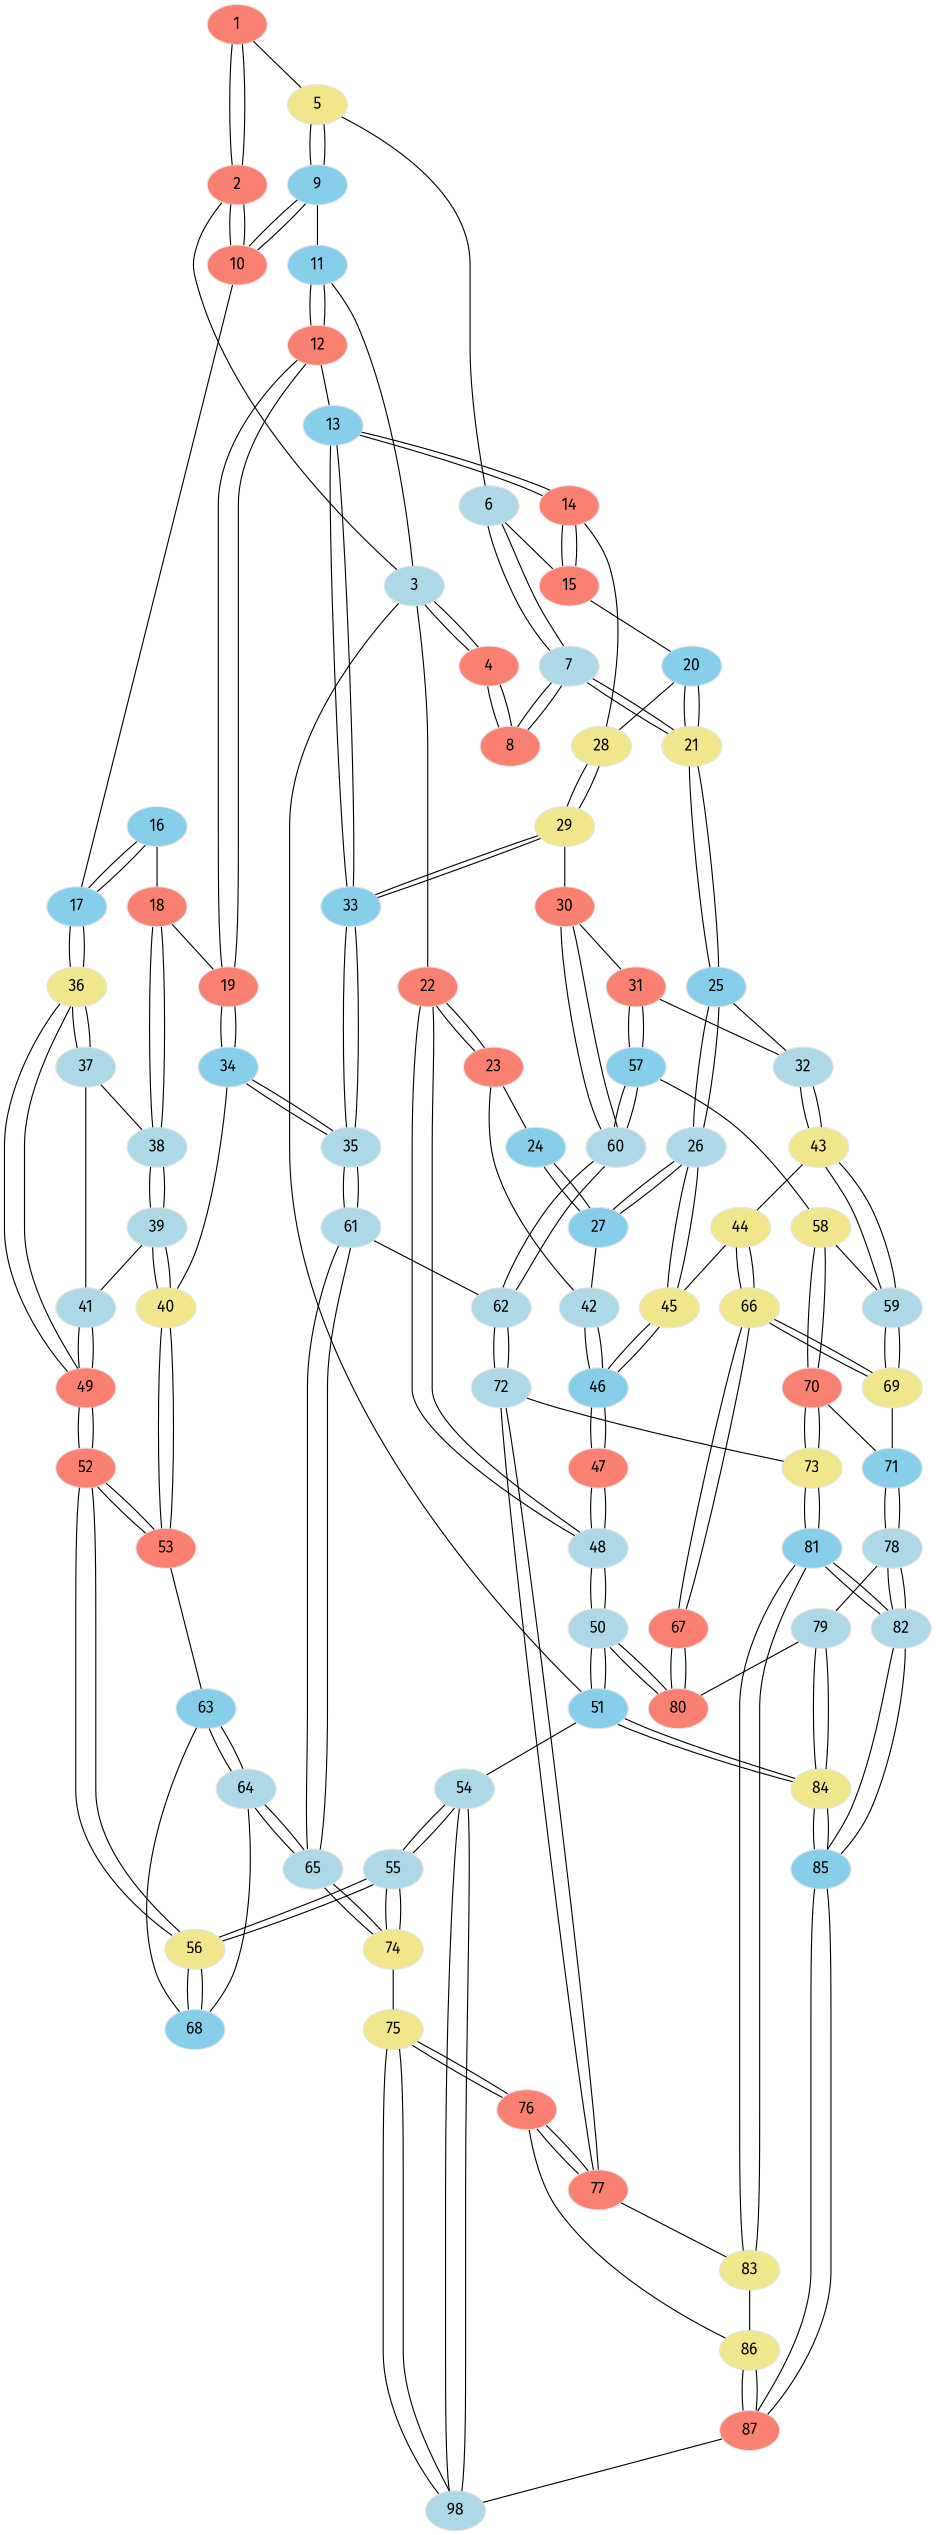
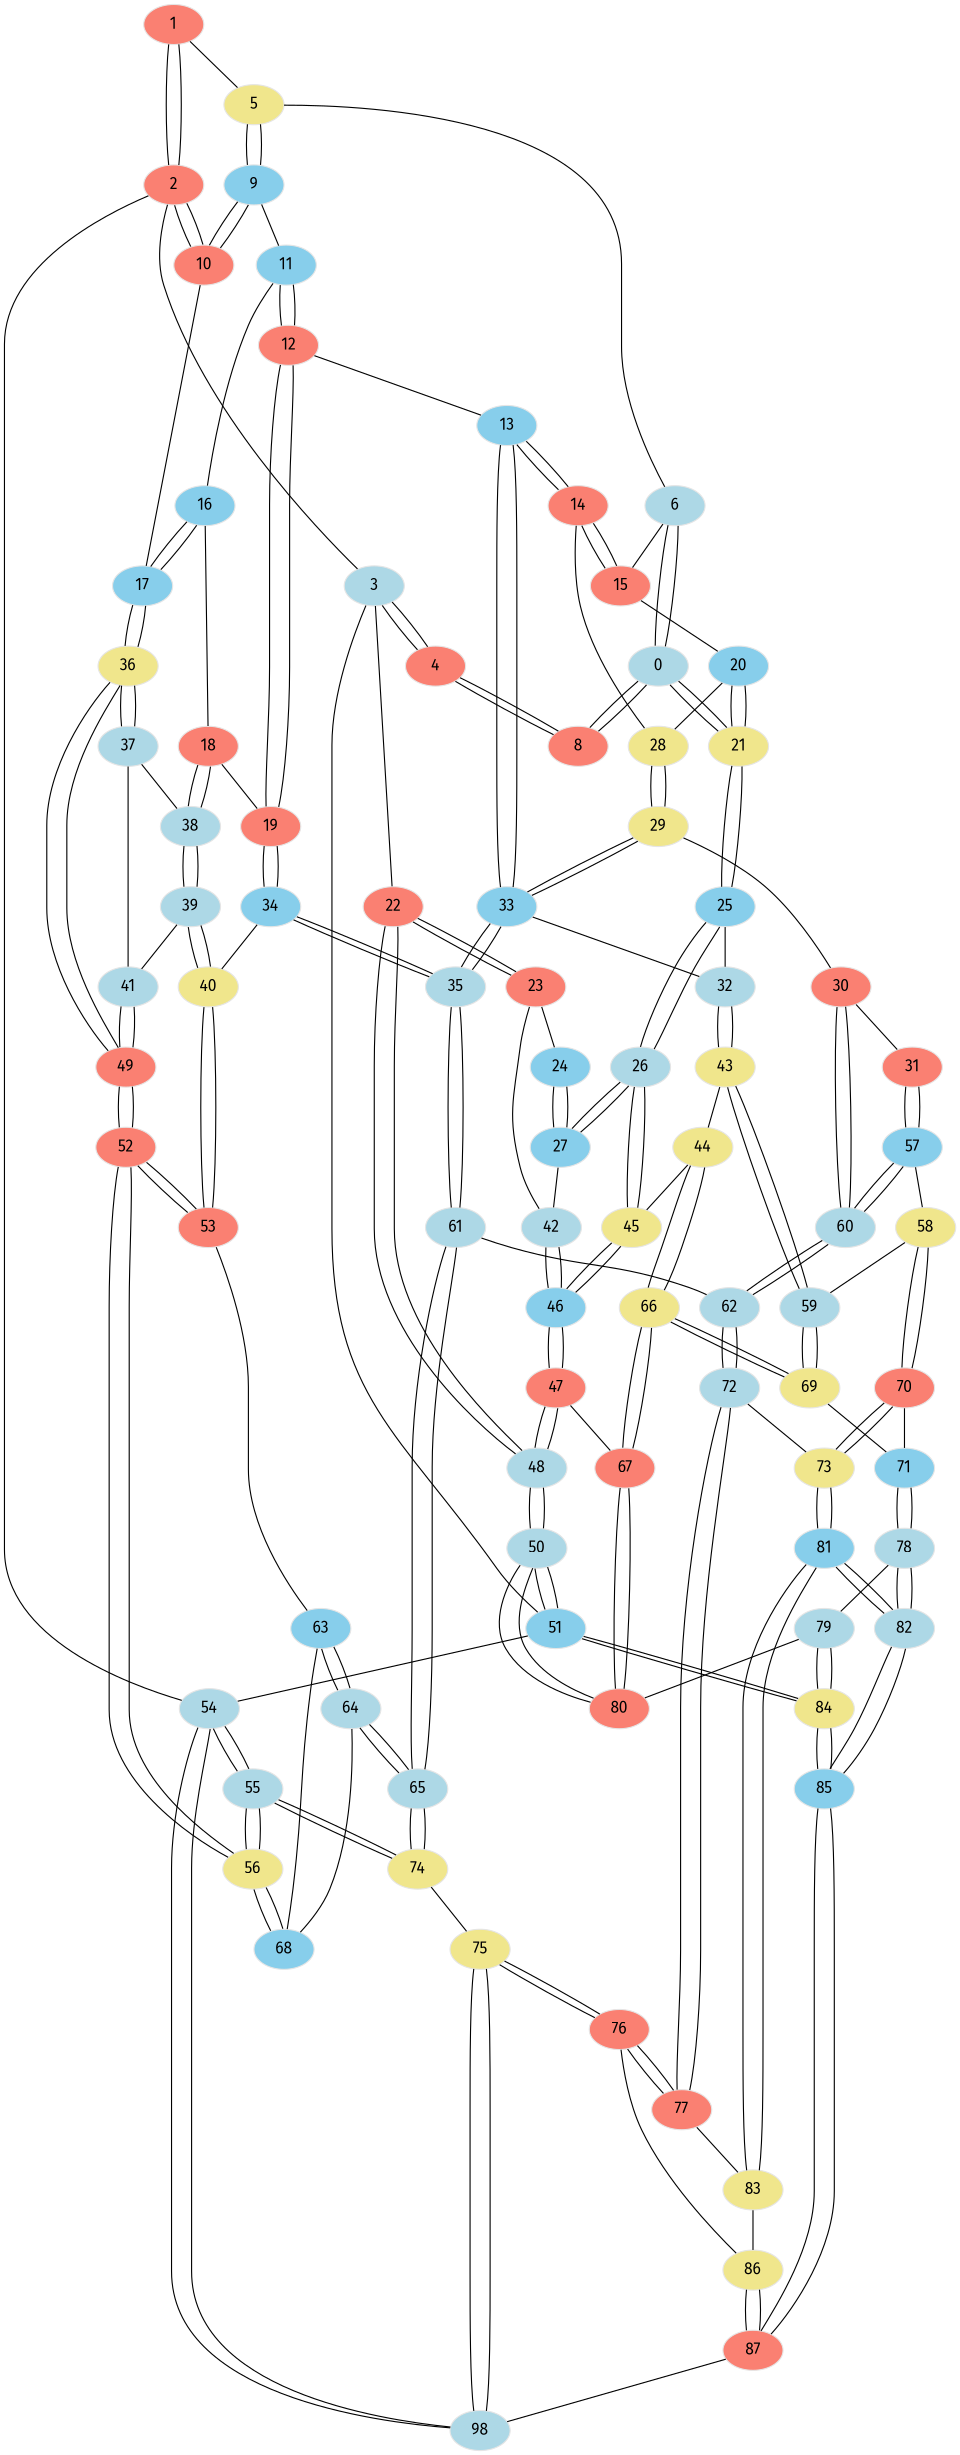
(388, 419) -> (229, 381)
(569, 666) -> (658, 666)
none -> (4, 962)
(725, 1030) -> (616, 947)
none -> (590, 1428)
